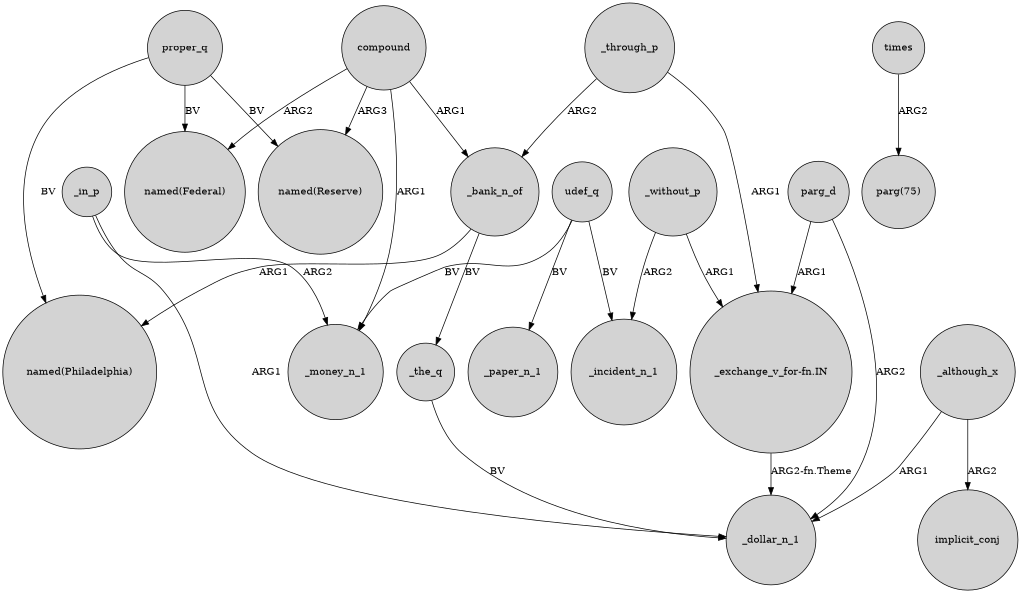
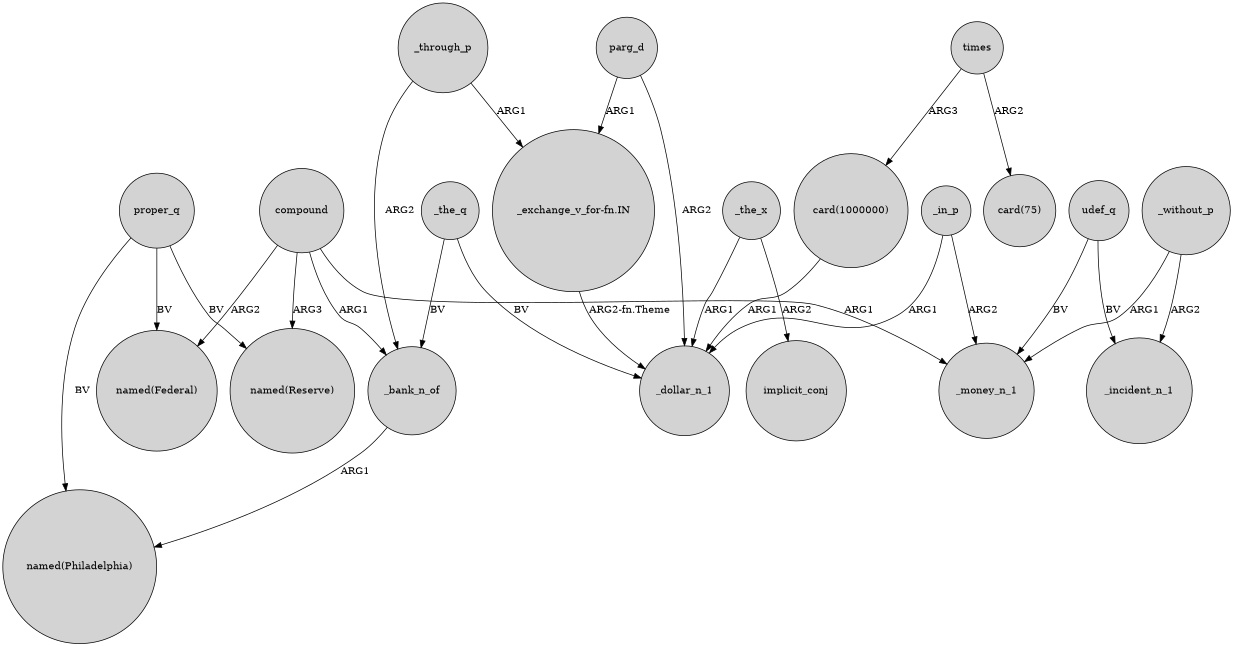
(899, 192) -> (1020, 211)
none -> (851, 211)
(701, 268) -> (1112, 320)
(459, 286) -> (433, 290)
(513, 372) -> none
(968, 372) -> (752, 211)
